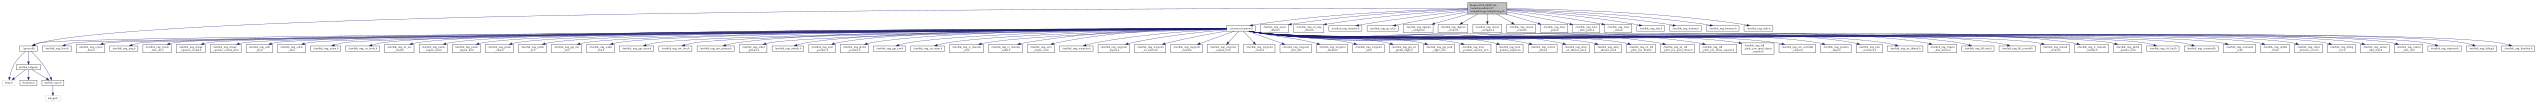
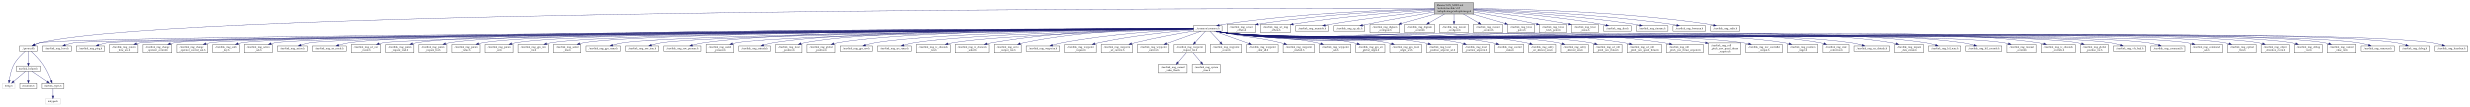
(665, 34) -> (1197, 58)
(1806, 36) -> (1182, 58)
